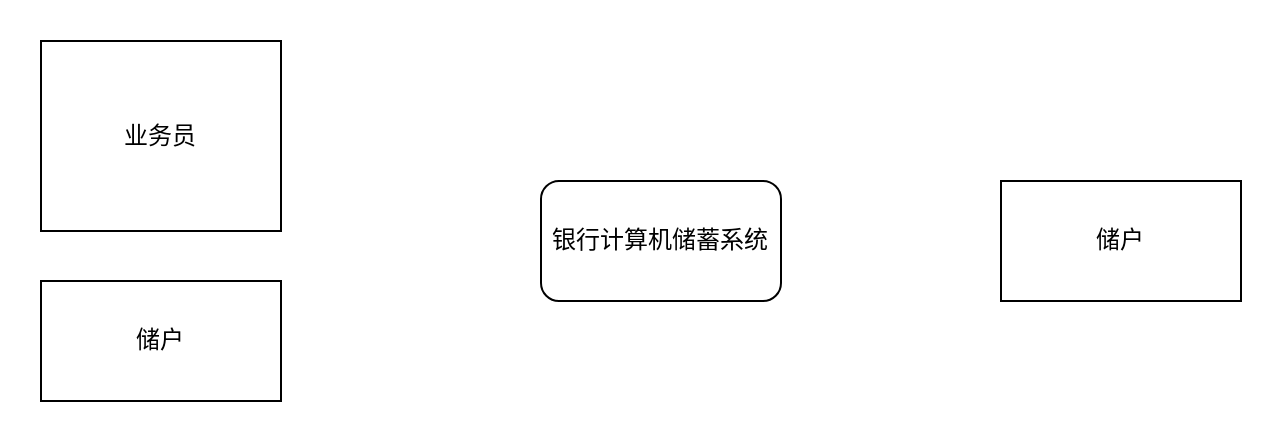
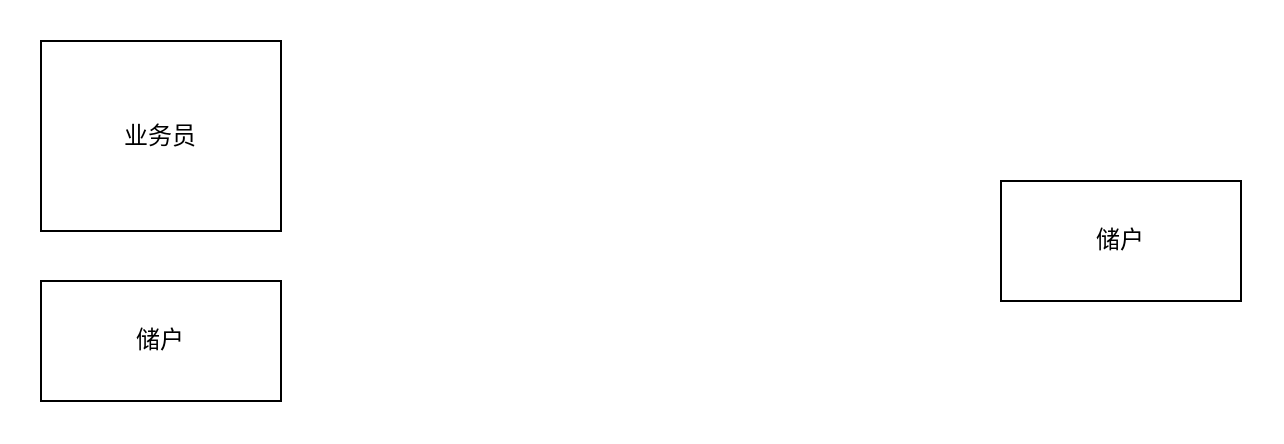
(661, 241) -> none
